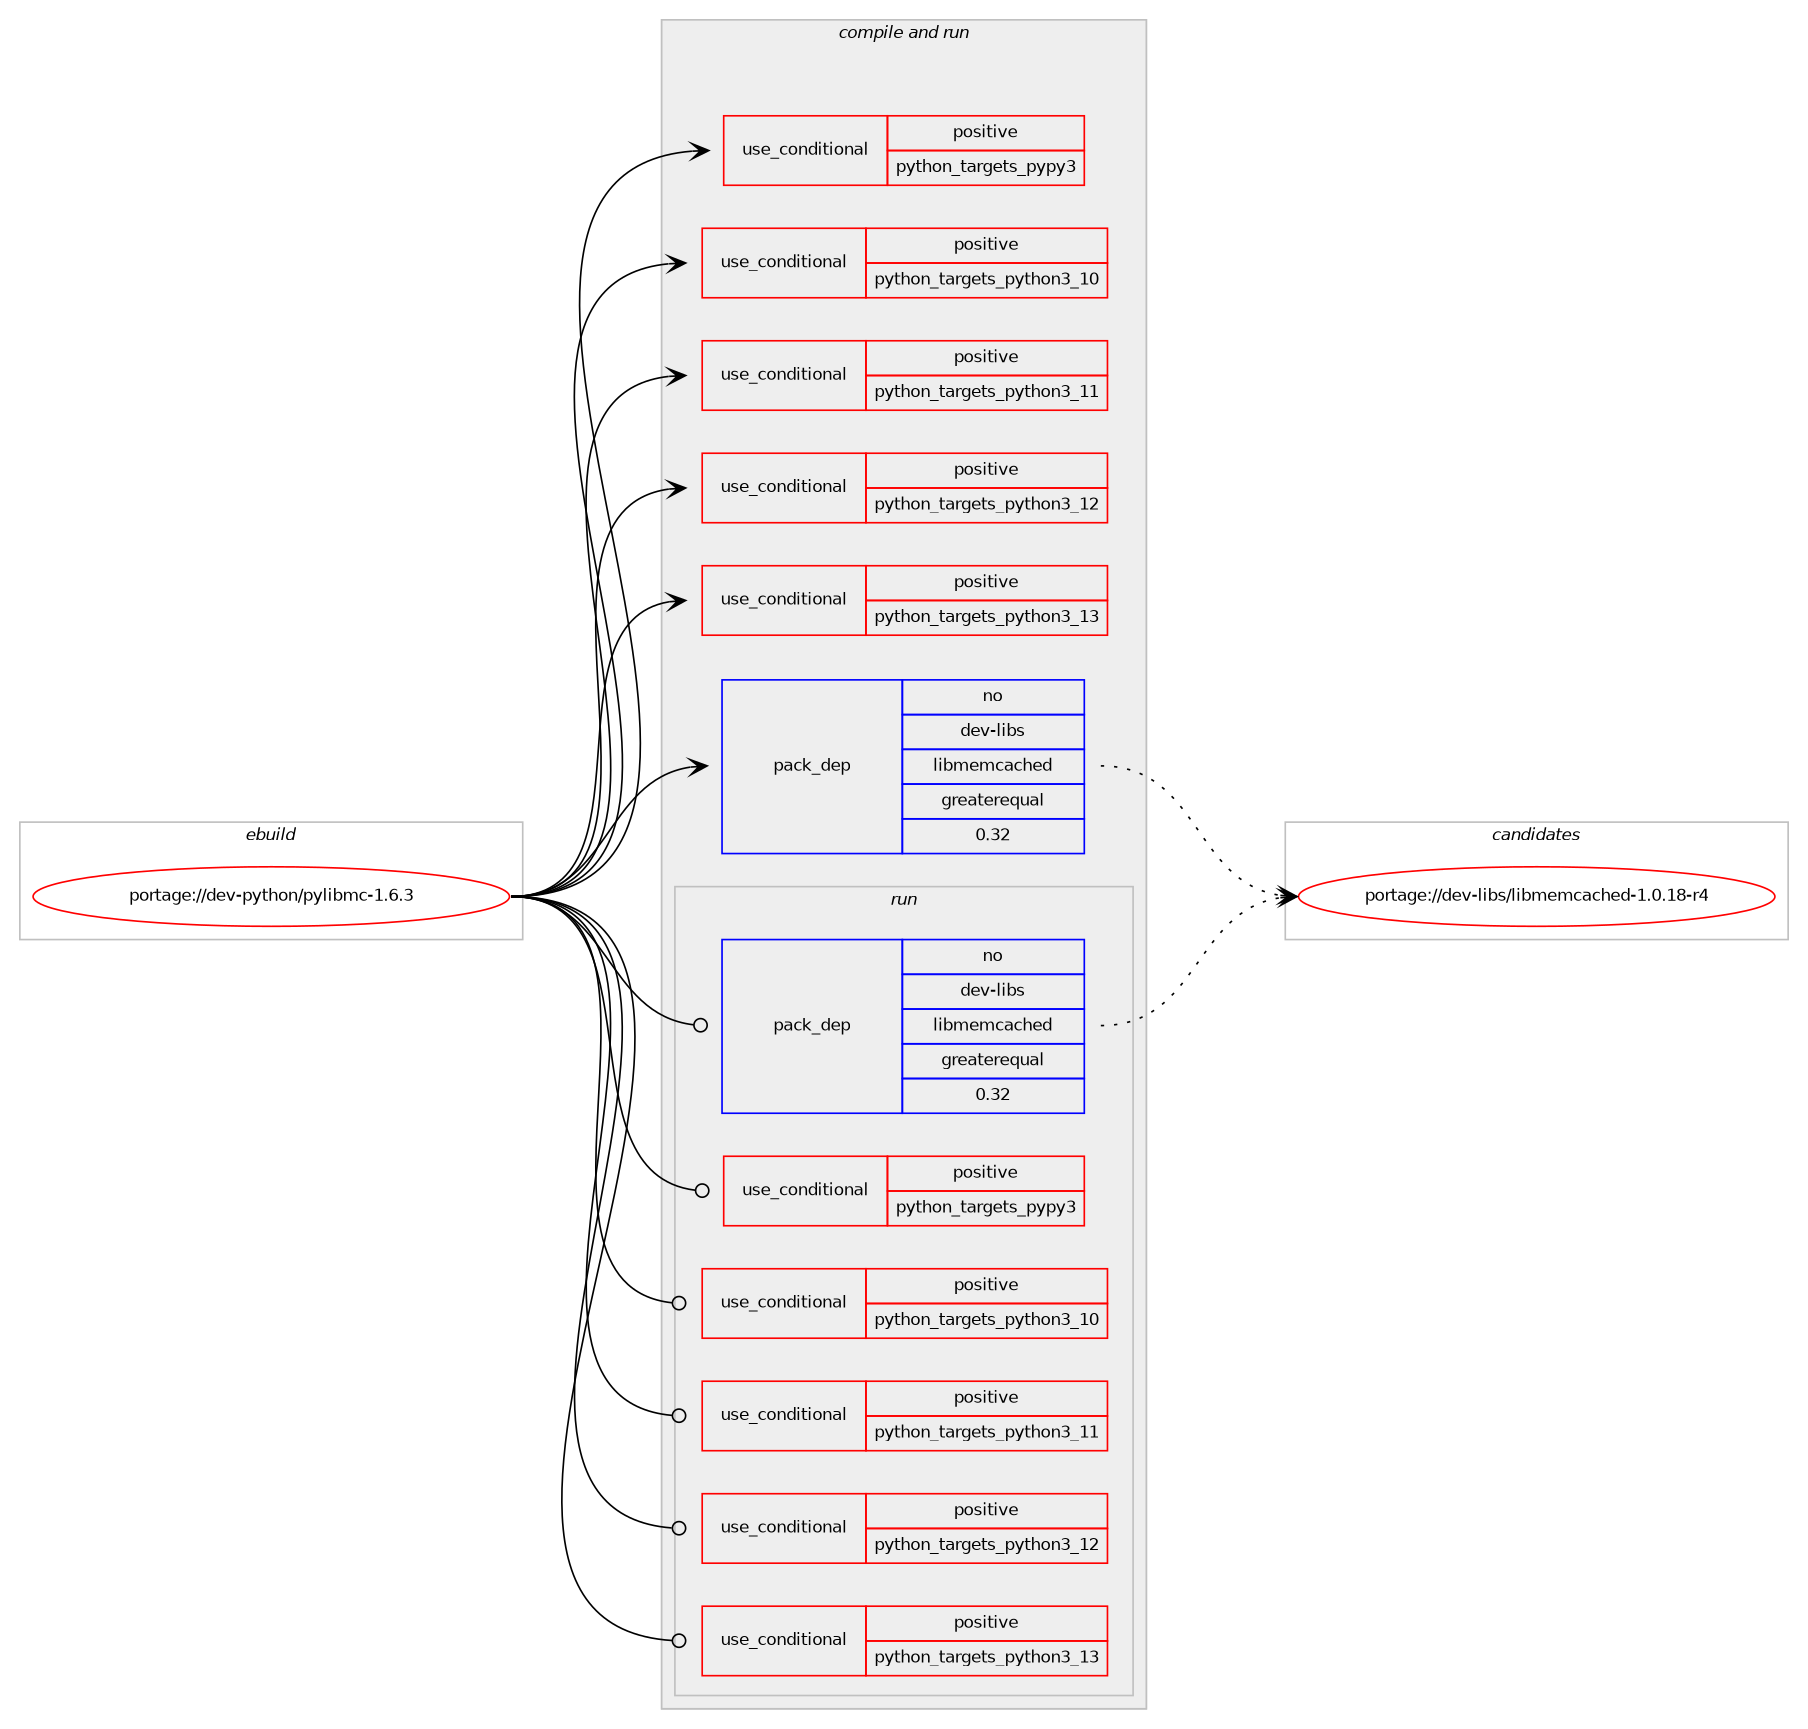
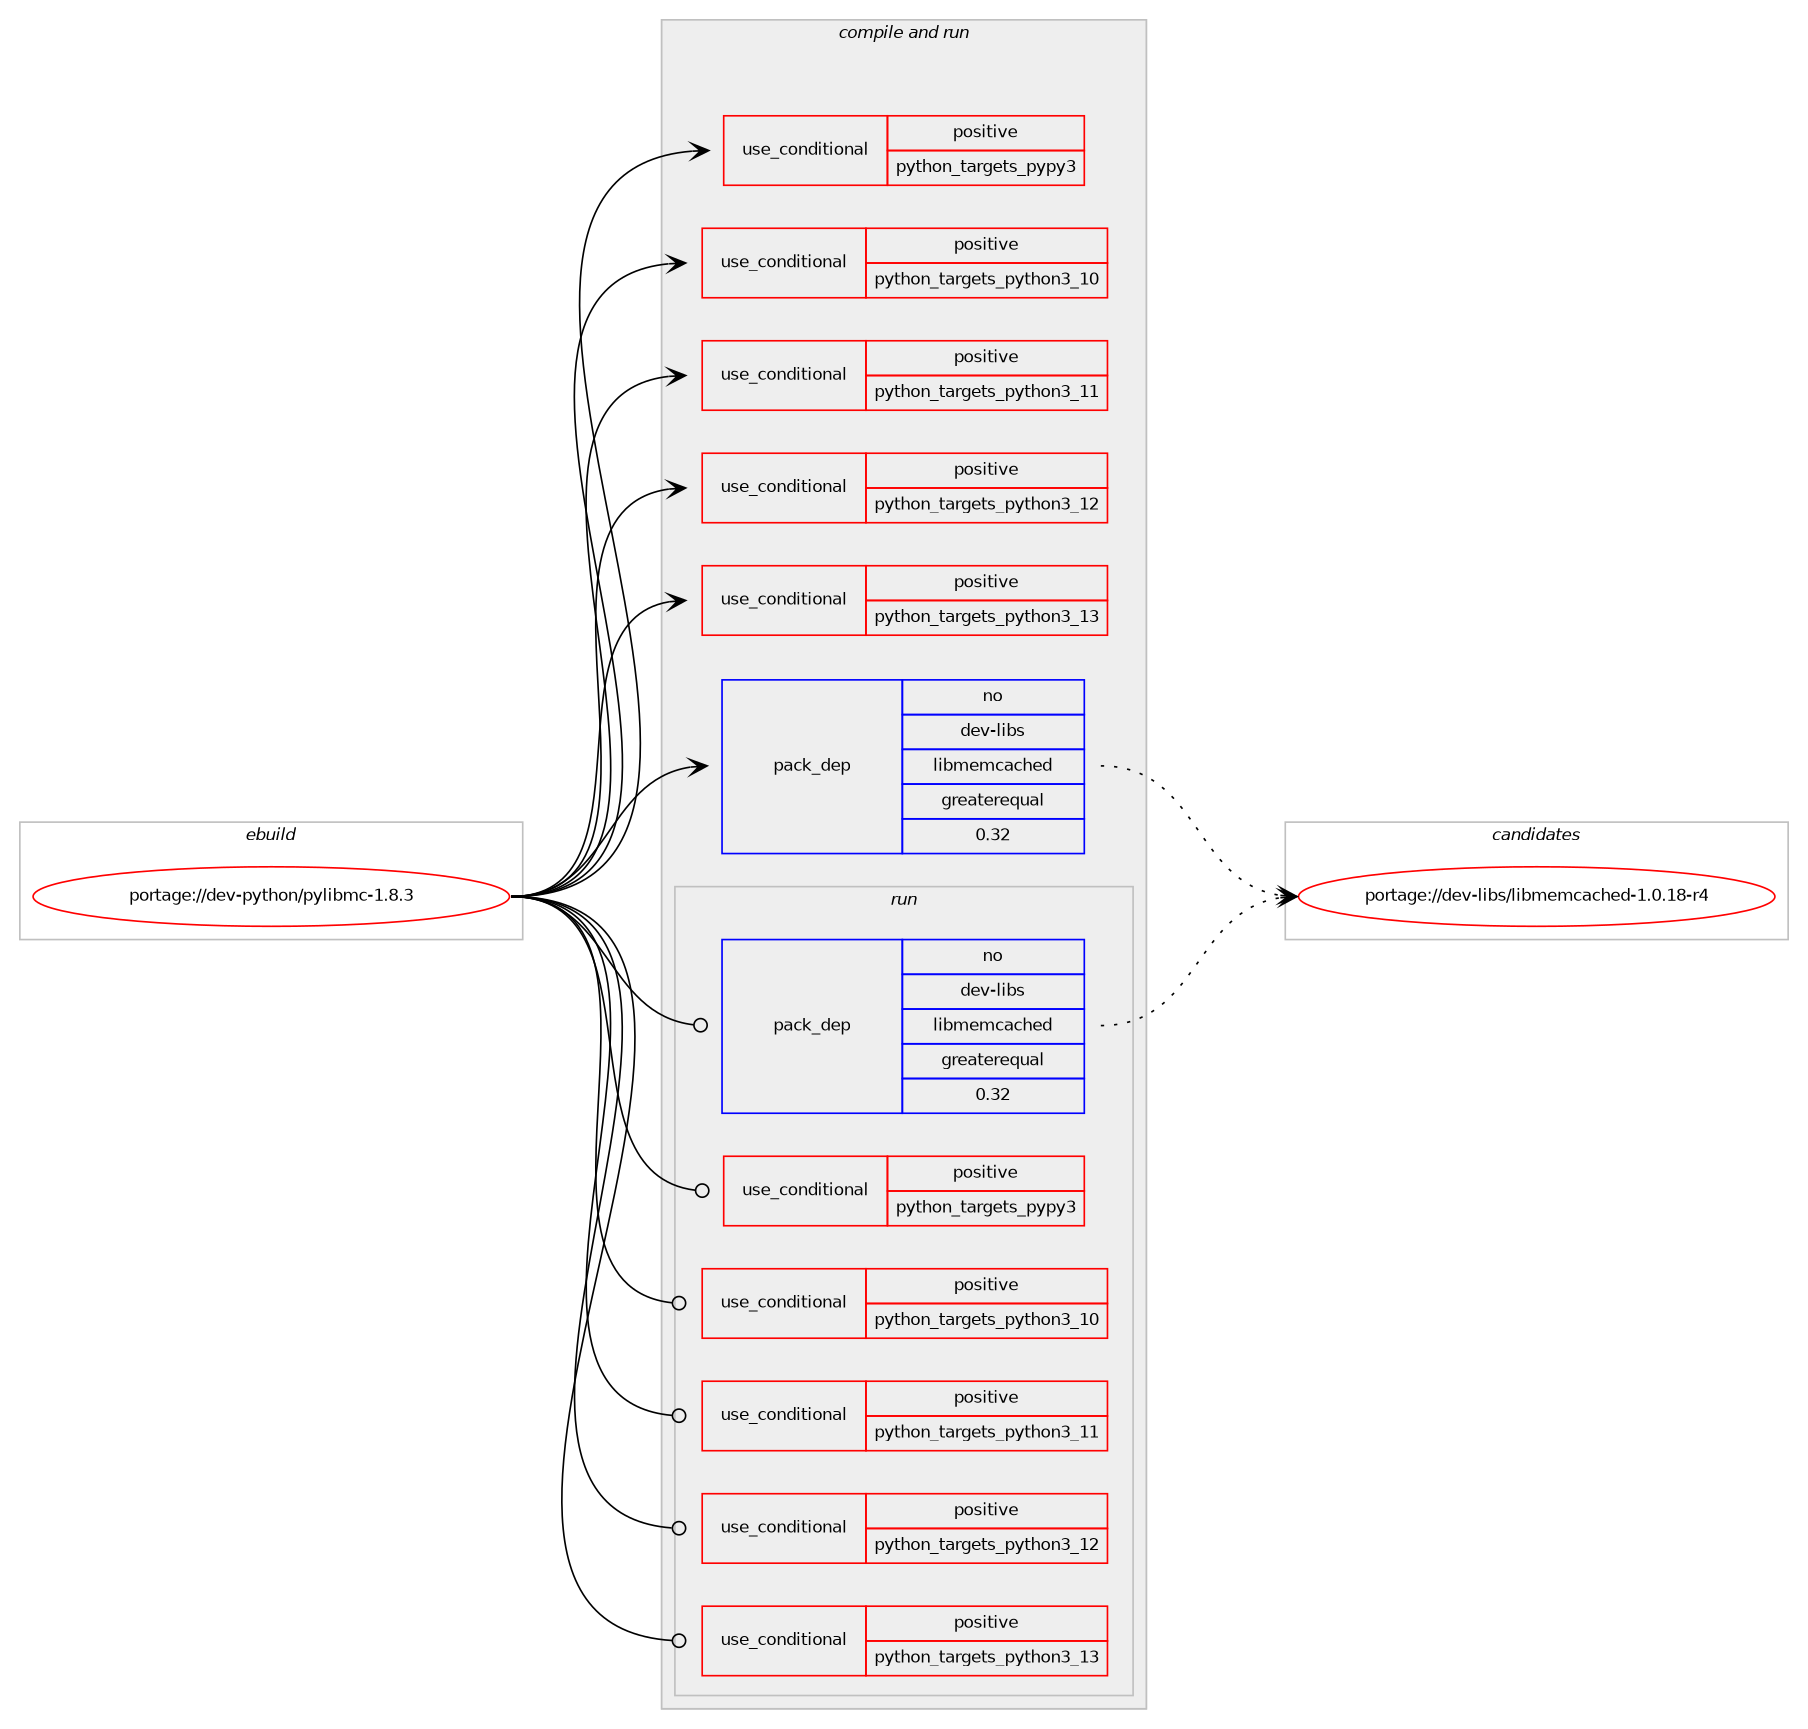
(271, 897) -> (271, 897)
